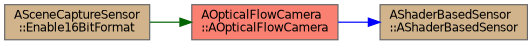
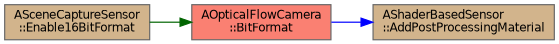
(265, 22) -> (261, 22)
(454, 22) -> (464, 22)
